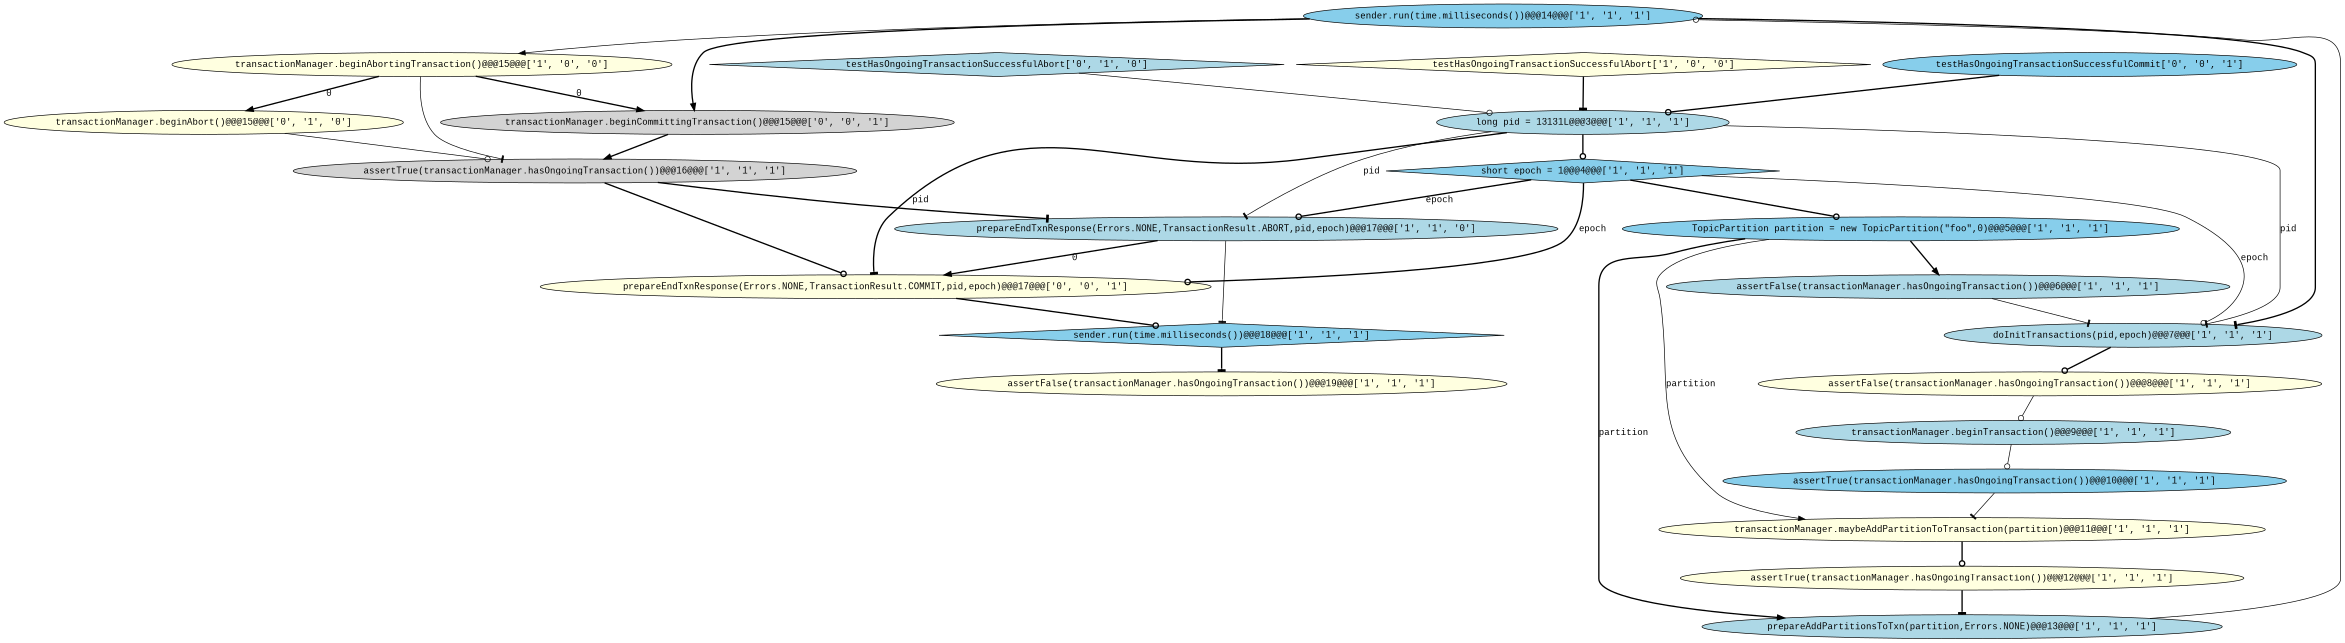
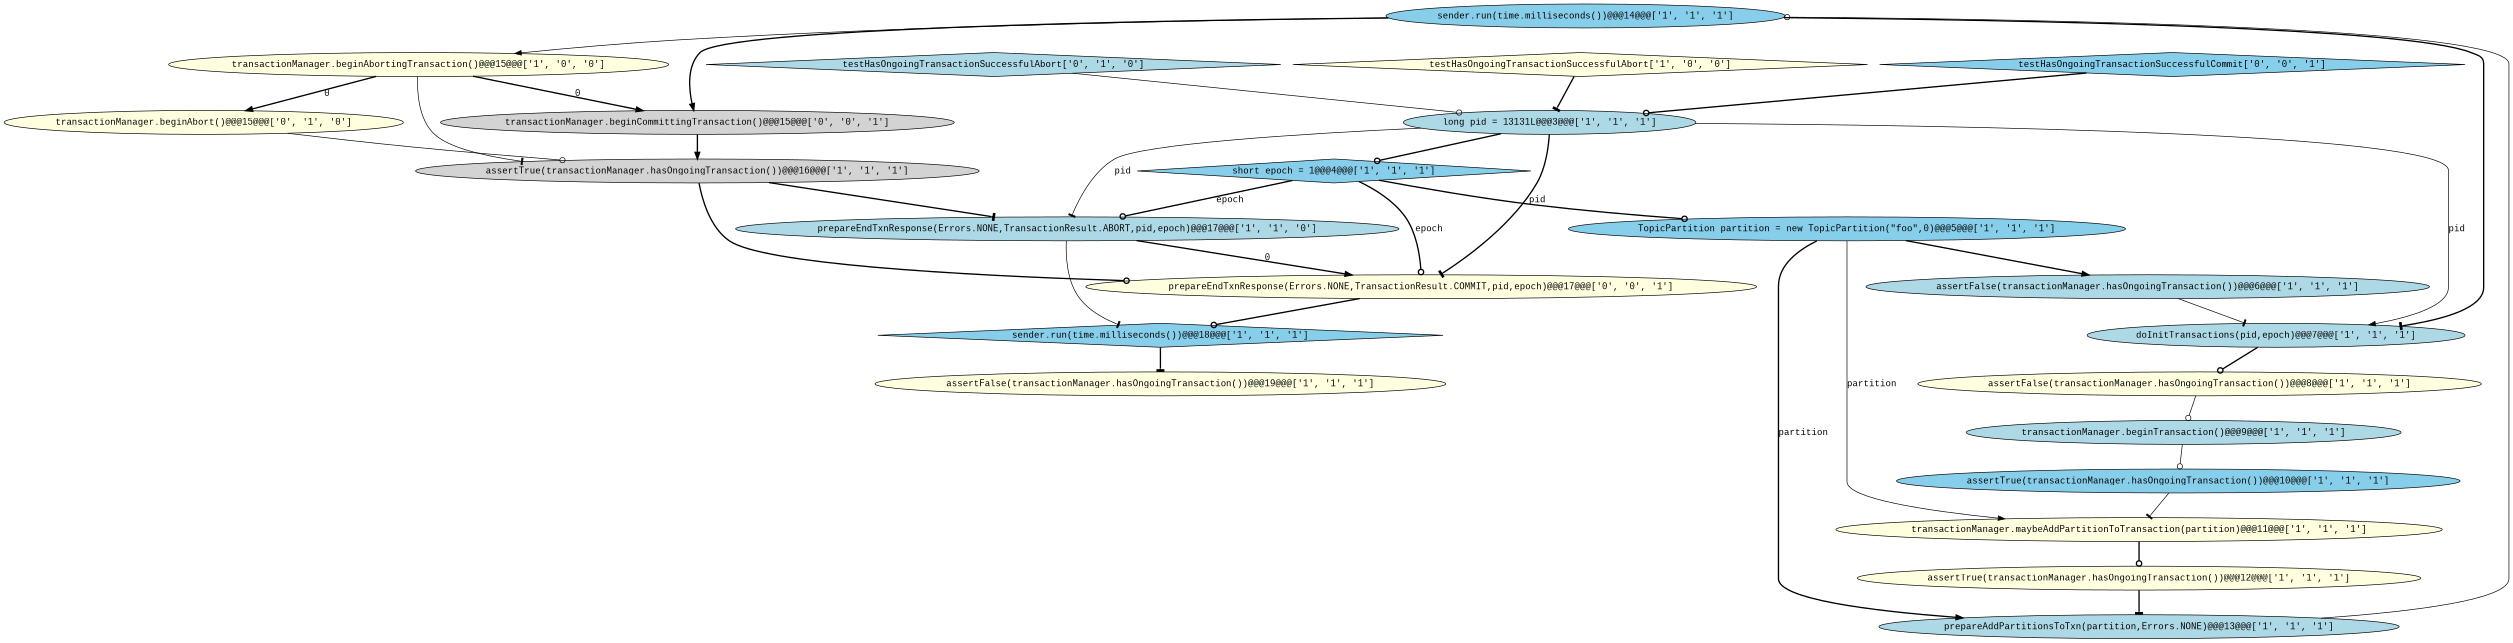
(2090, 65) -> (2172, 65)
(2104, 141) -> (2176, 134)
(2019, 193) -> none
